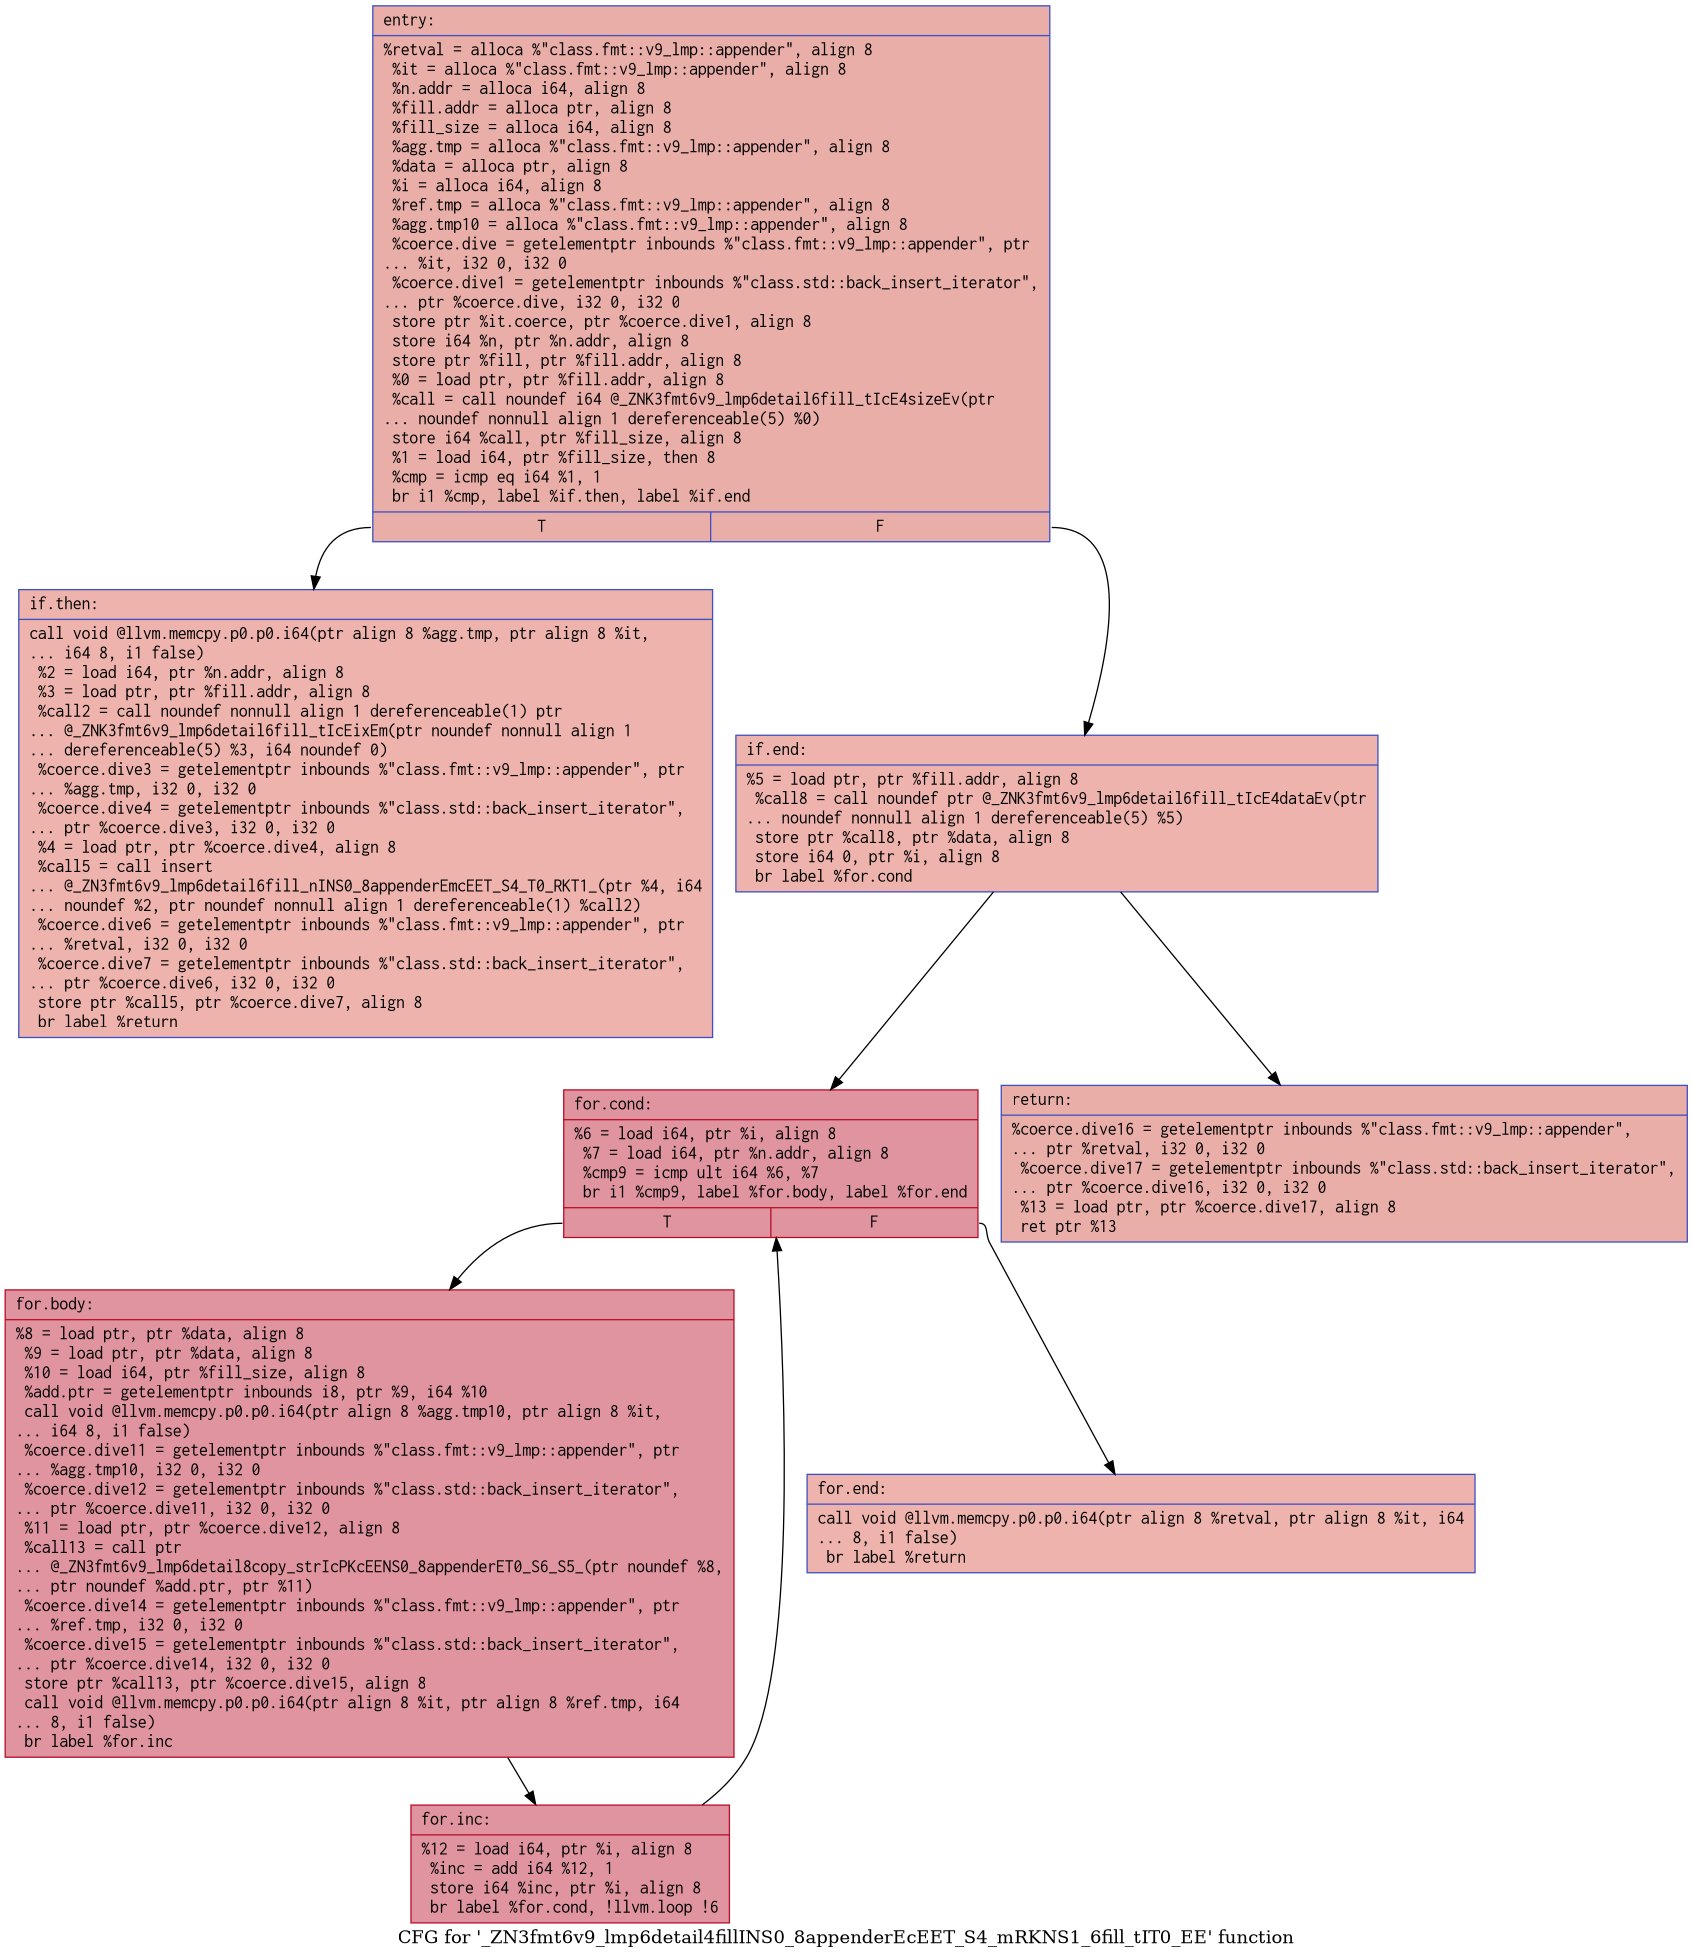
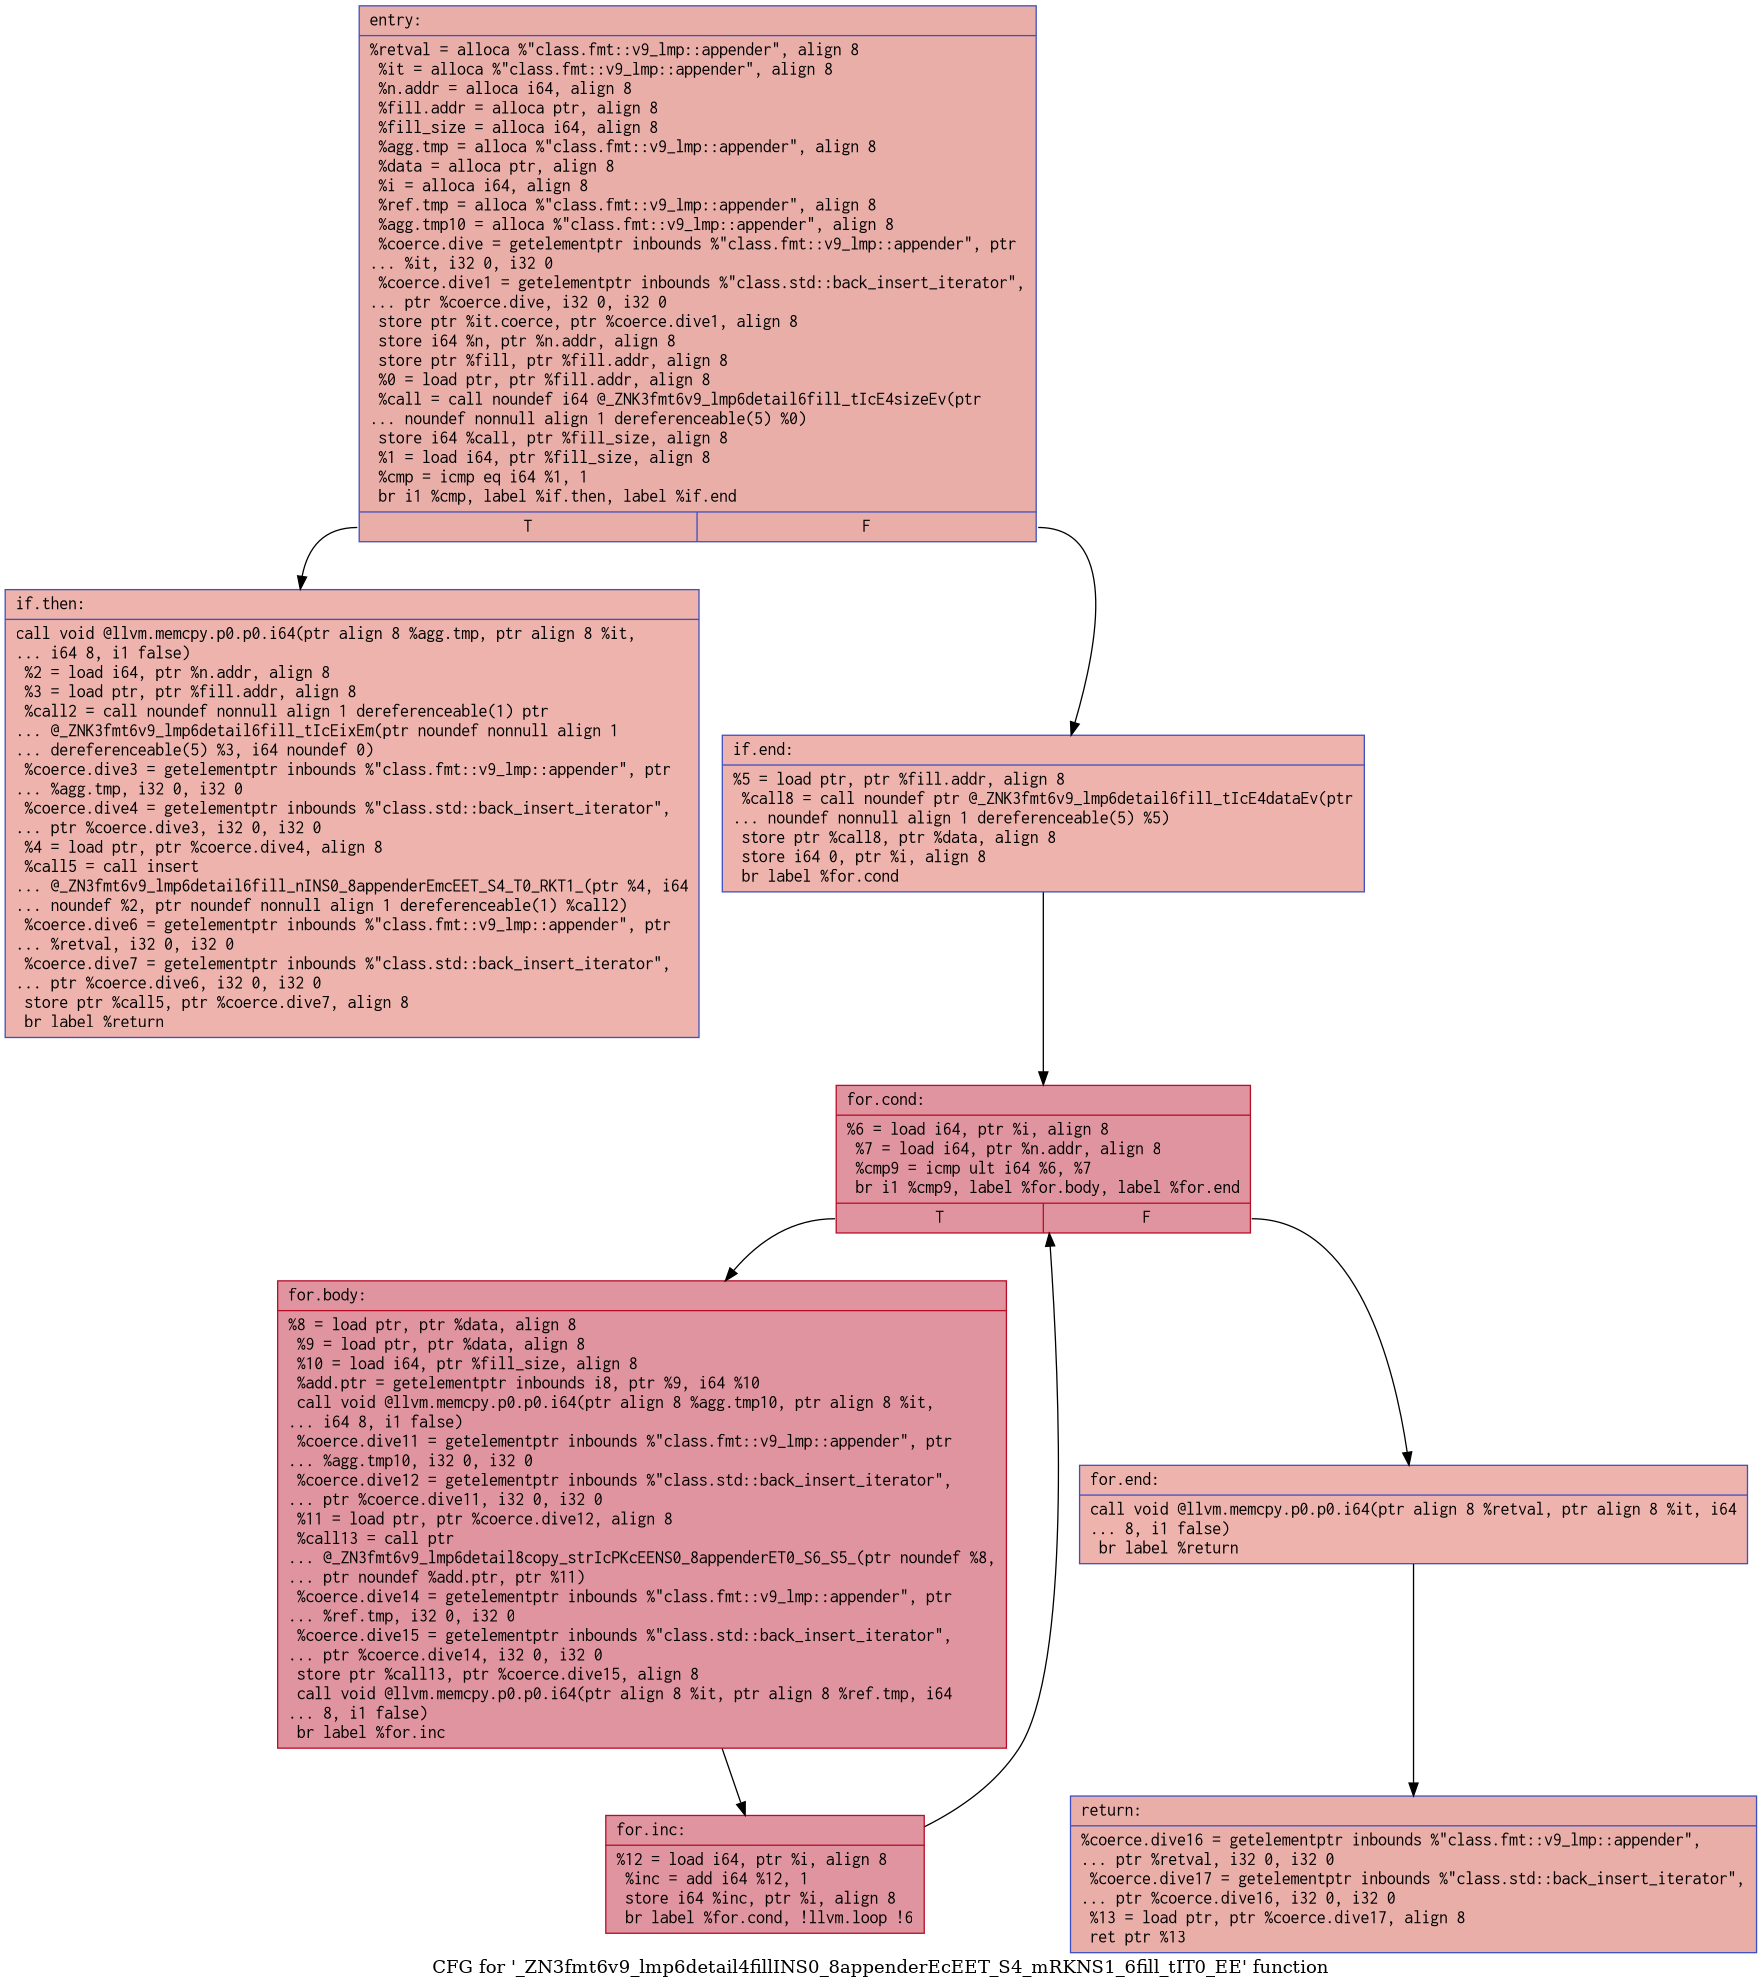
(549, 458) -> (540, 458)
(1196, 983) -> (1414, 1673)
